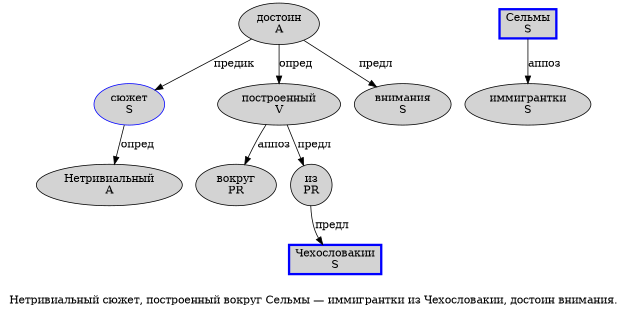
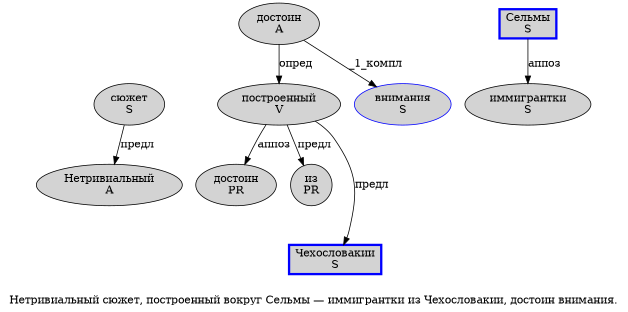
(207, 63) -> none
(376, 64) -> (376, 64)
(129, 104) -> (129, 104)
(403, 104) -> (403, 104)
(137, 145) -> (137, 145)
(236, 185) -> (236, 185)
(313, 222) -> (352, 173)
